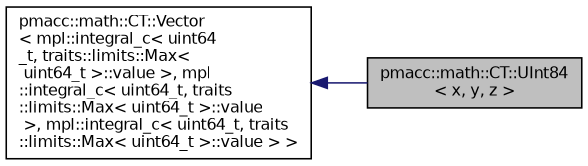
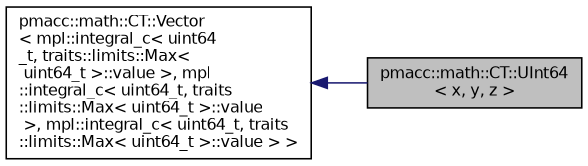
(475, 83) -> (475, 83)
